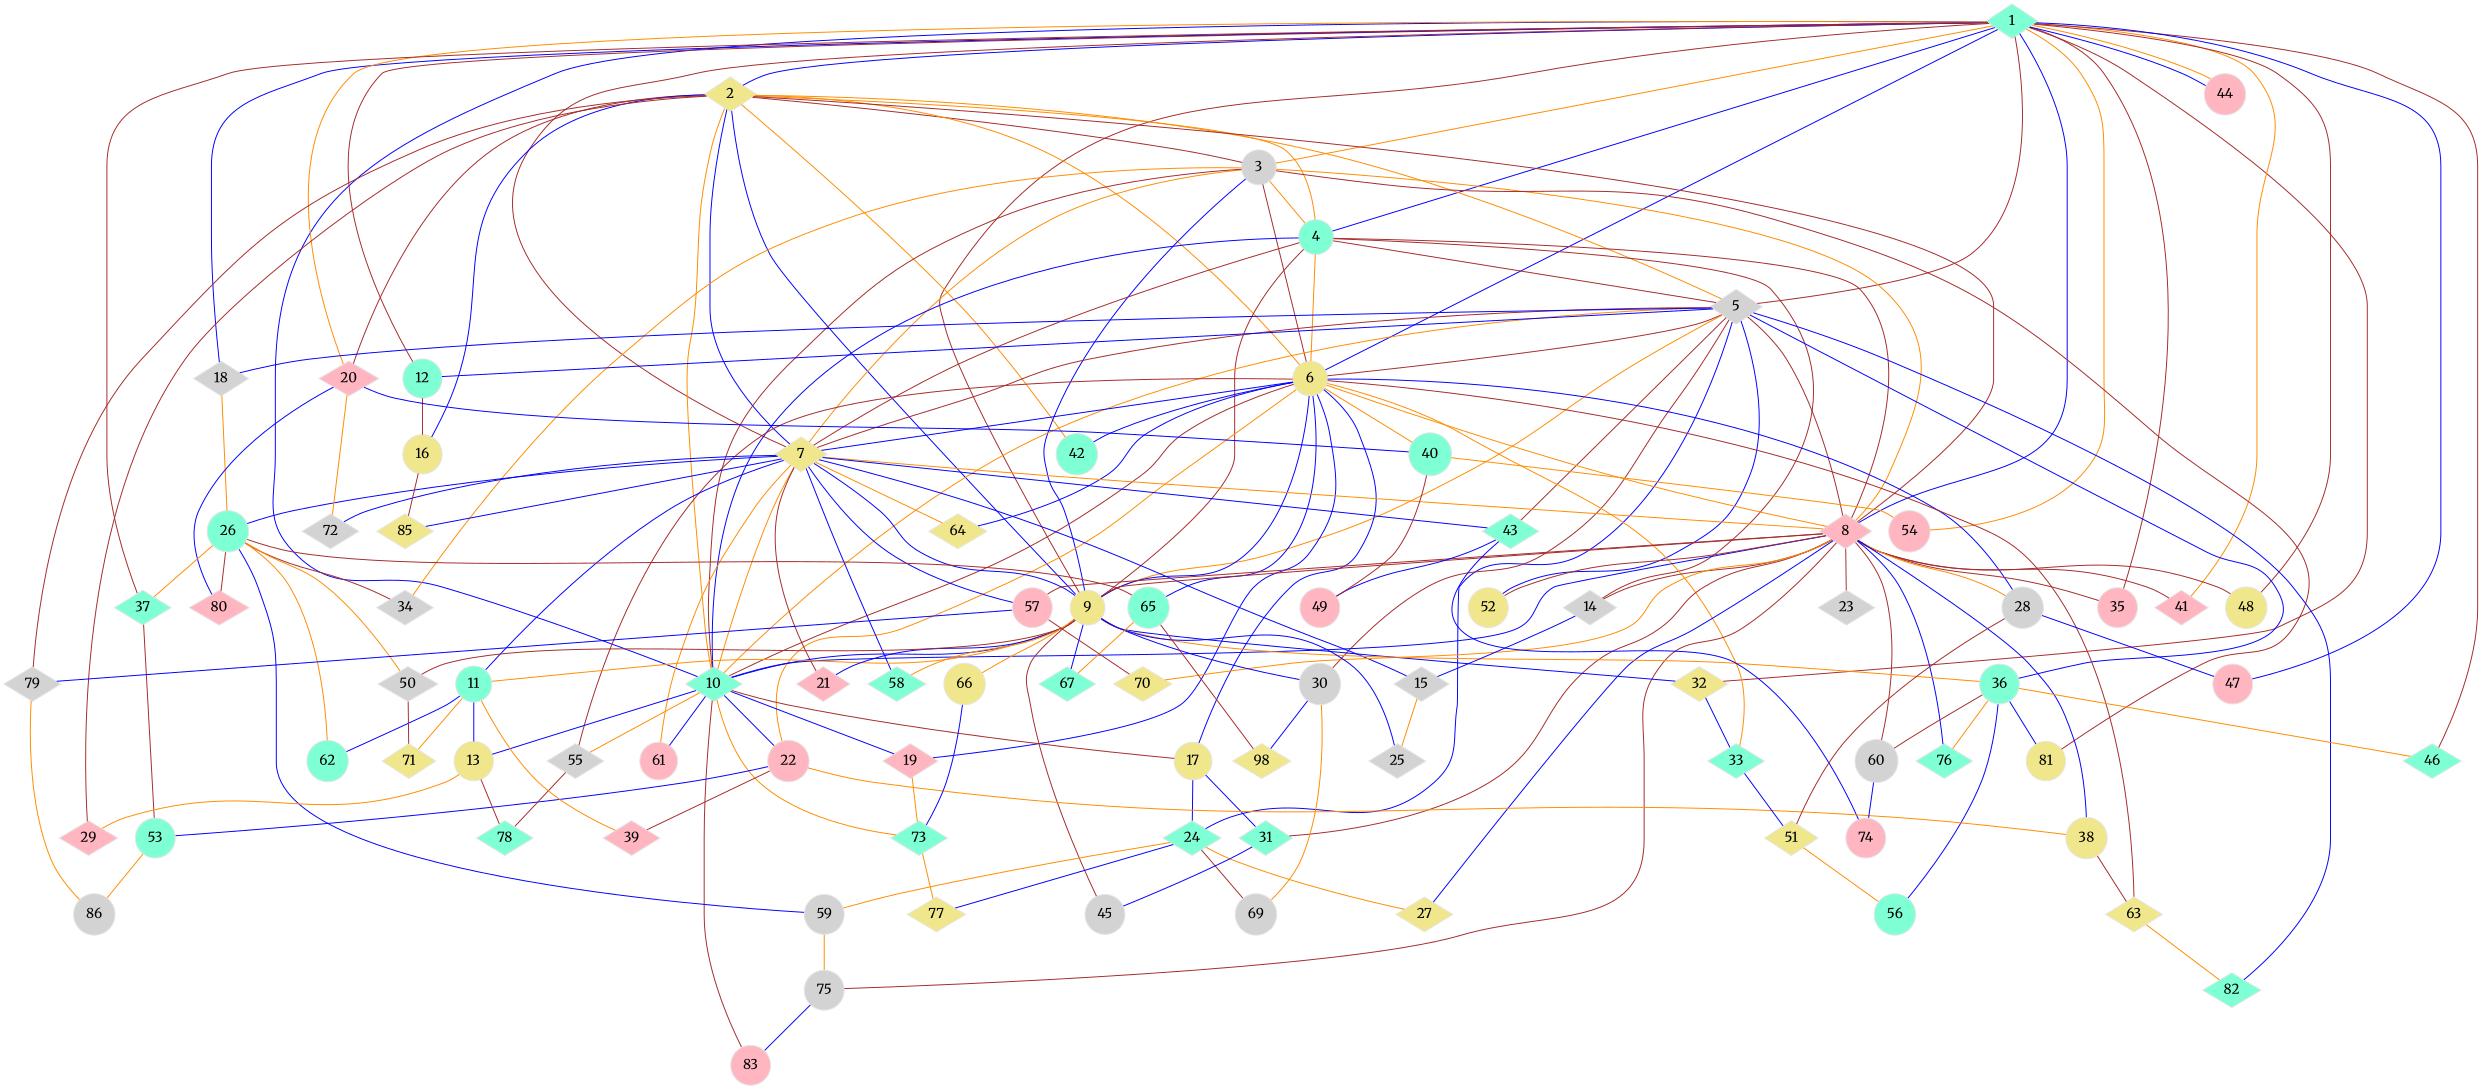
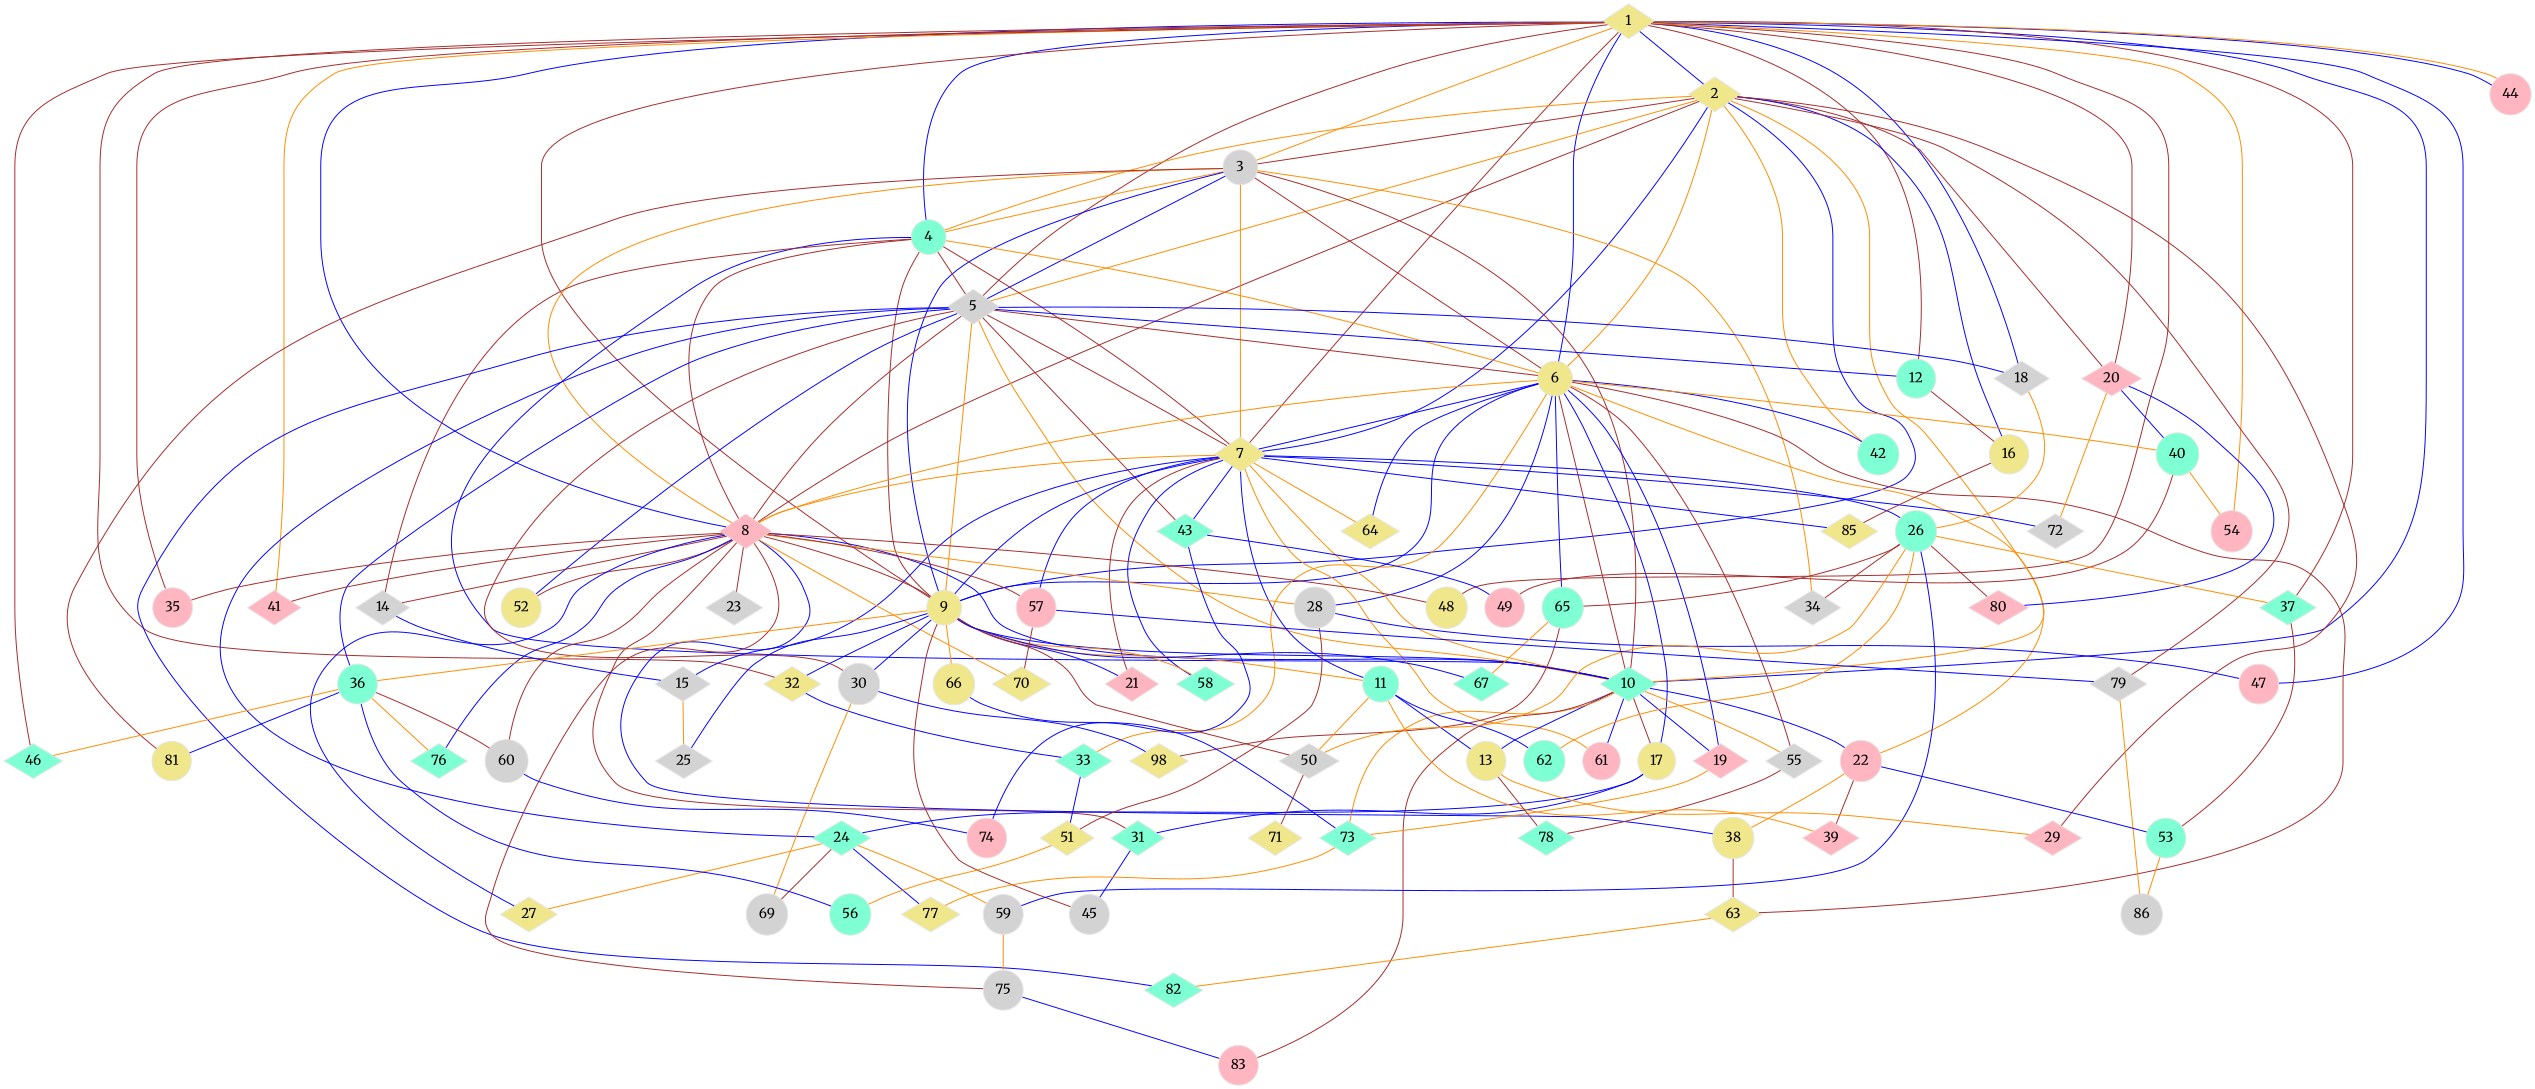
(2012, 21) -> (1629, 21)
(919, 30) -> (2006, 79)
none -> (1106, 237)
(440, 724) -> (1344, 724)
